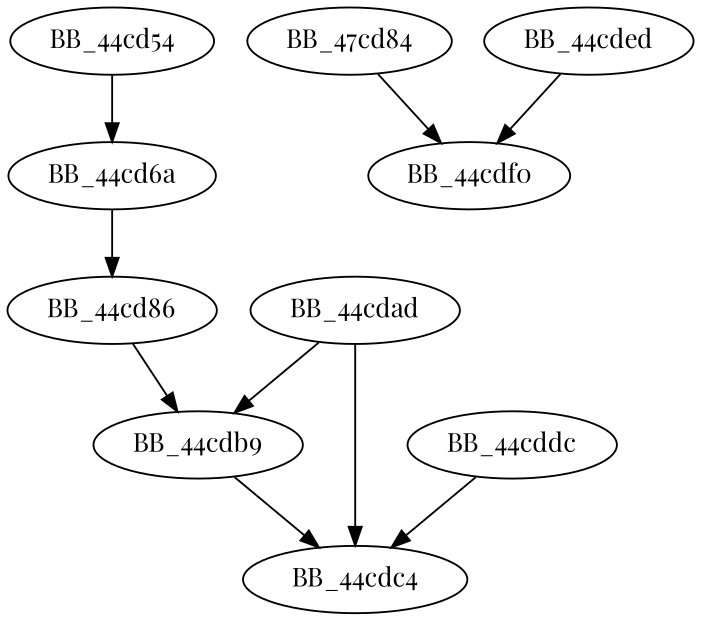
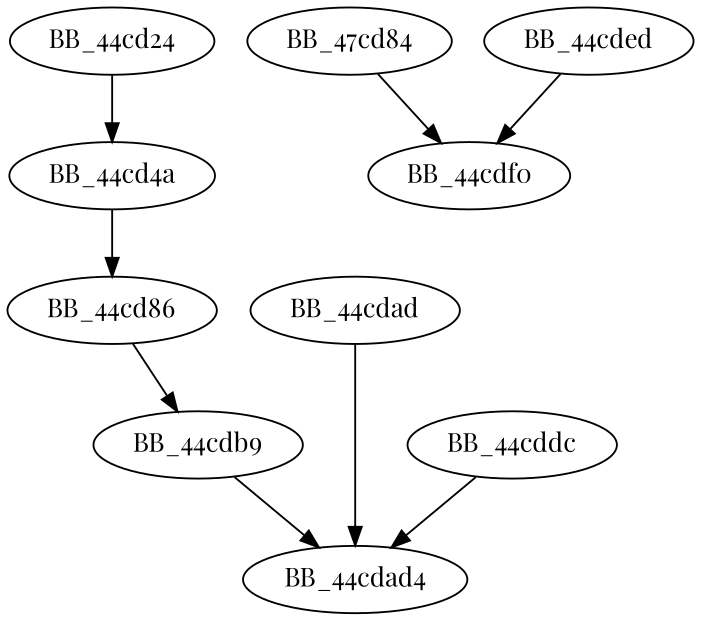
(112, 41) -> (112, 41)
(112, 176) -> (112, 176)
(284, 372) -> none
(355, 580) -> (355, 580)
